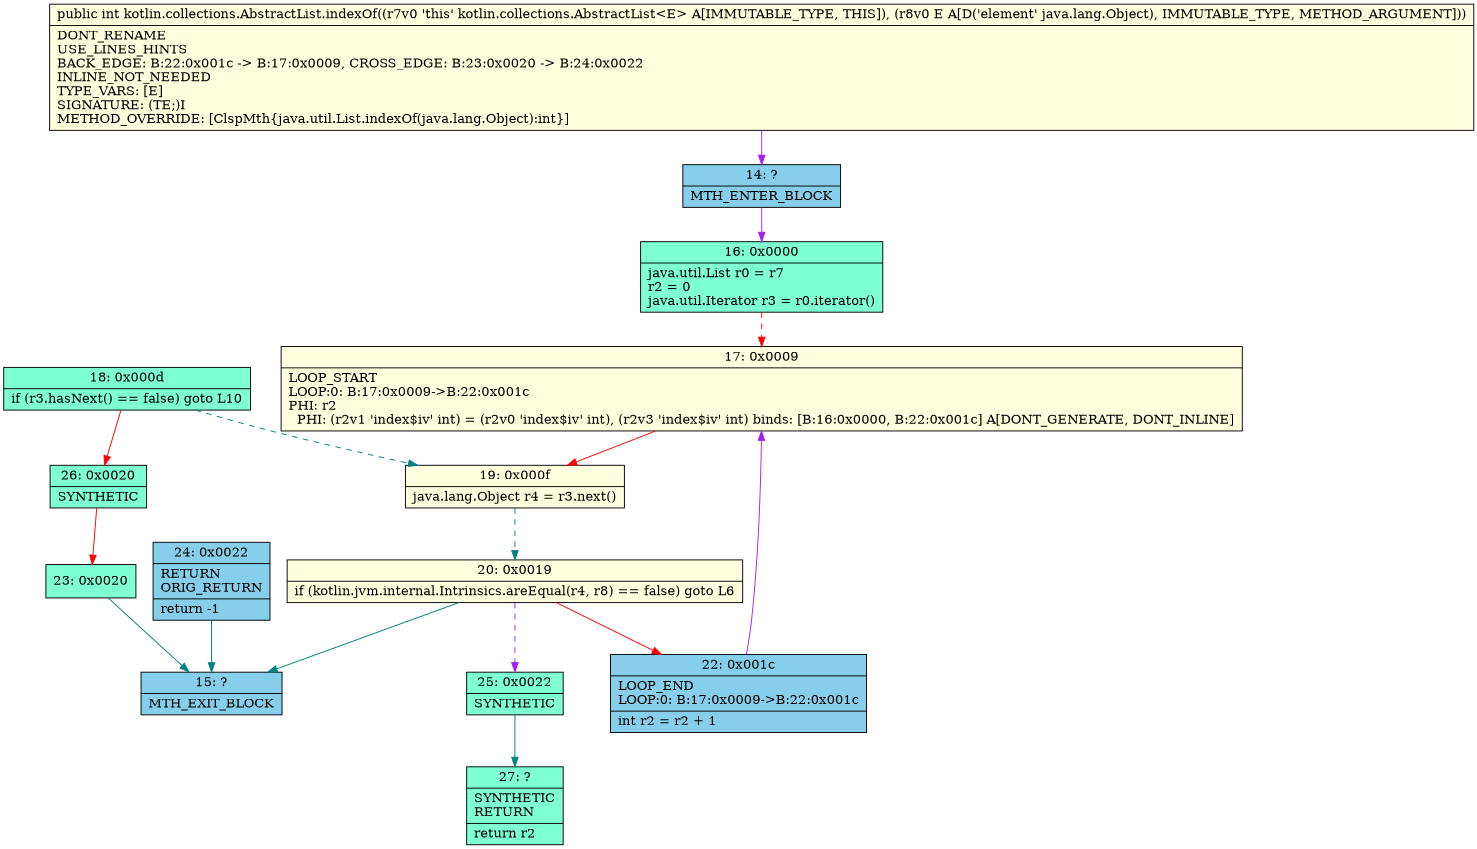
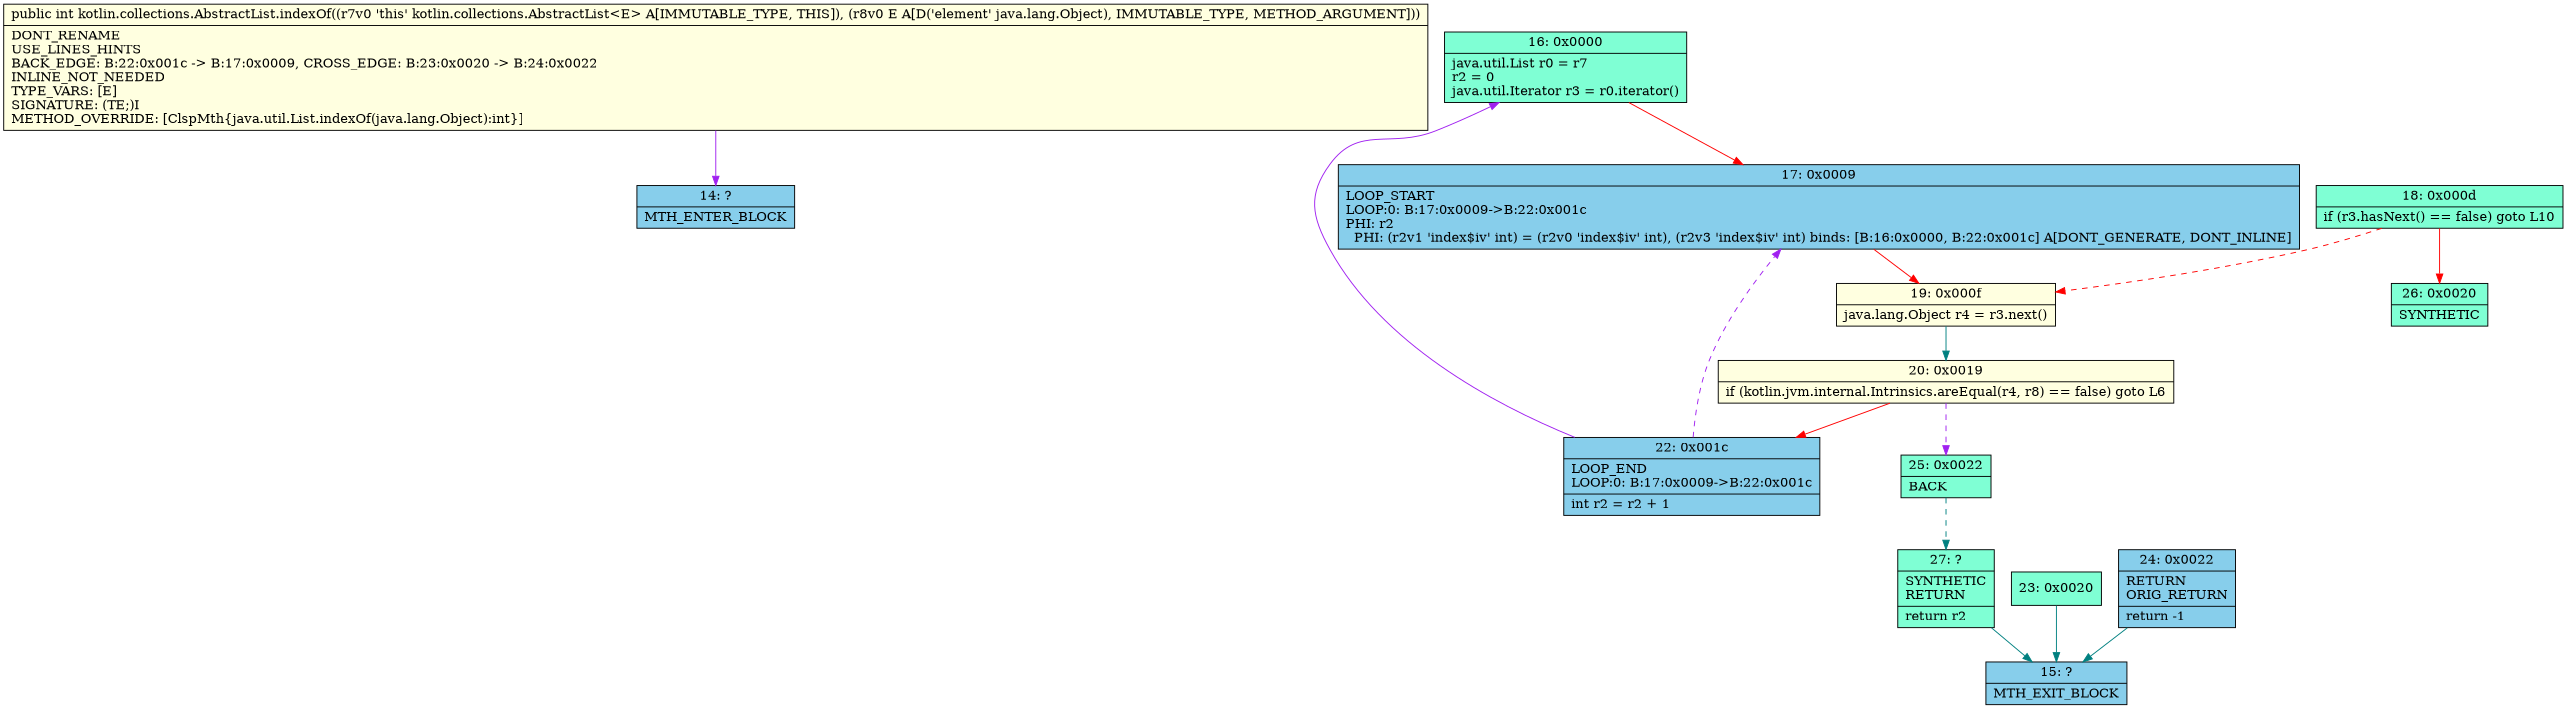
(762, 220) -> (1343, 269)
(762, 325) -> (1682, 131)
(762, 389) -> (1819, 207)
(301, 439) -> (2225, 267)
(515, 529) -> (1946, 339)
(95, 532) -> none
(758, 548) -> (1719, 340)
(368, 636) -> (2008, 642)
(515, 704) -> (1928, 487)
(515, 736) -> (1946, 519)
